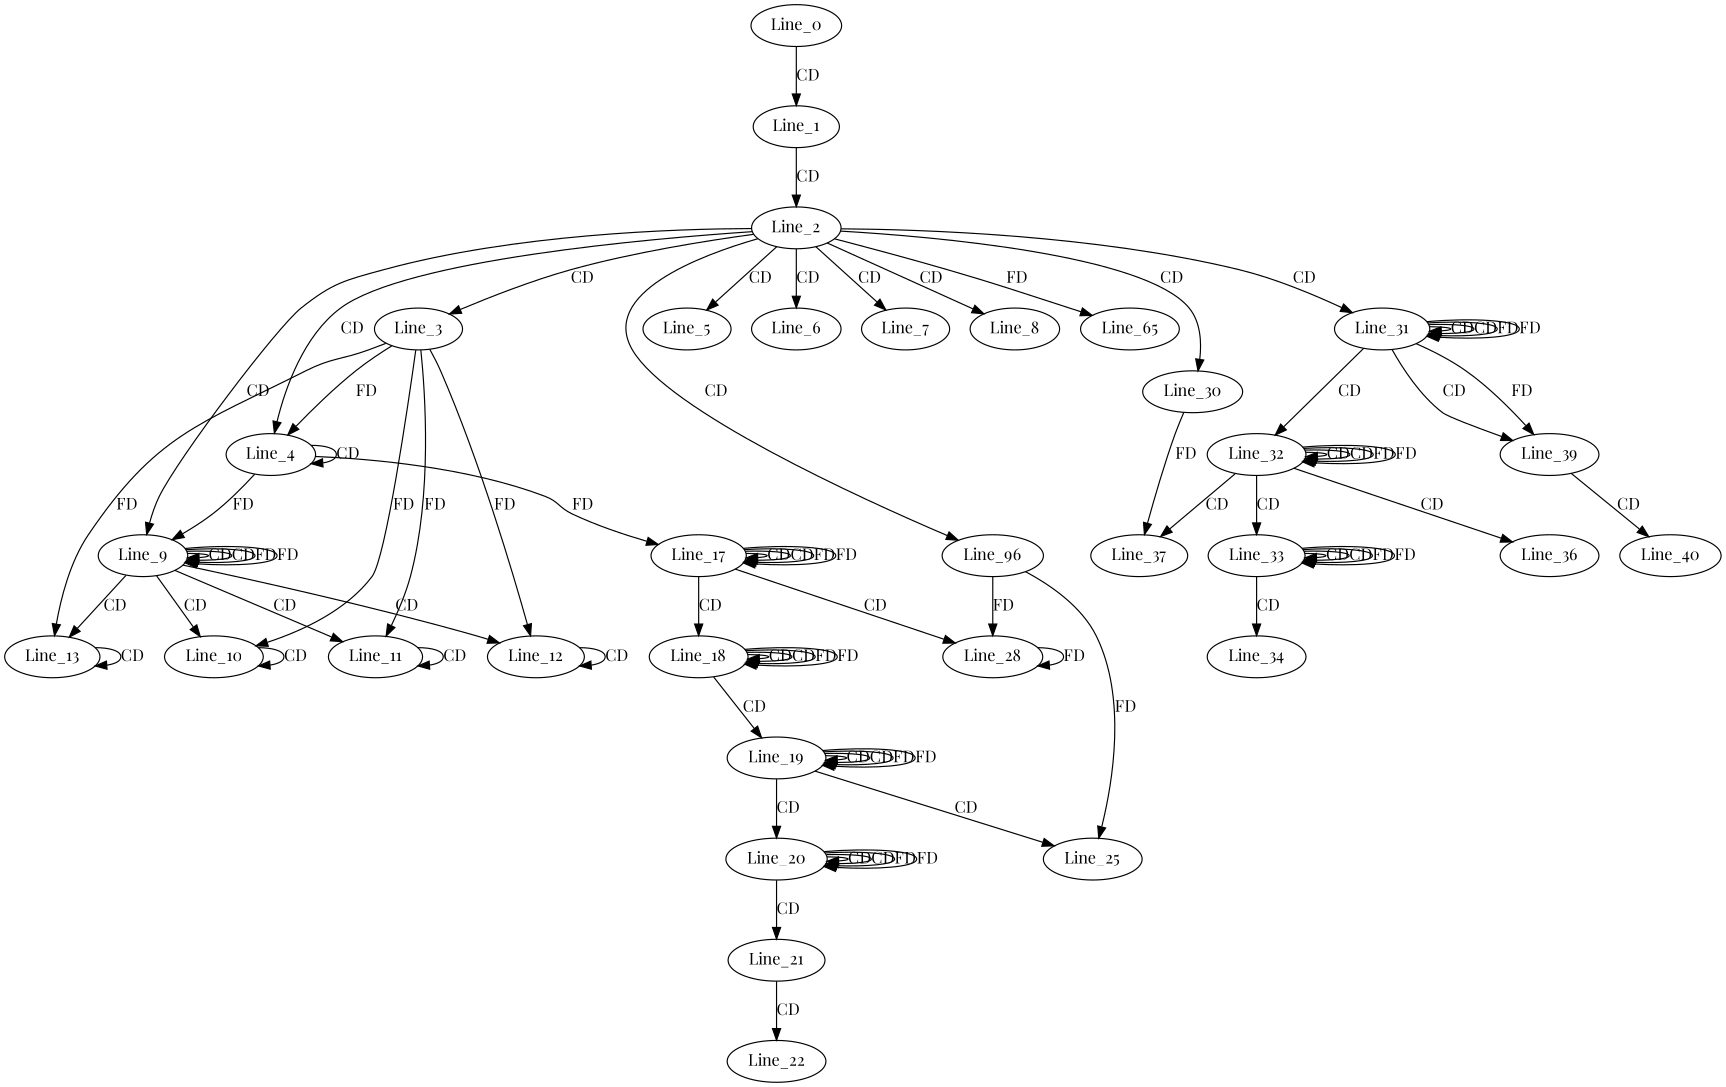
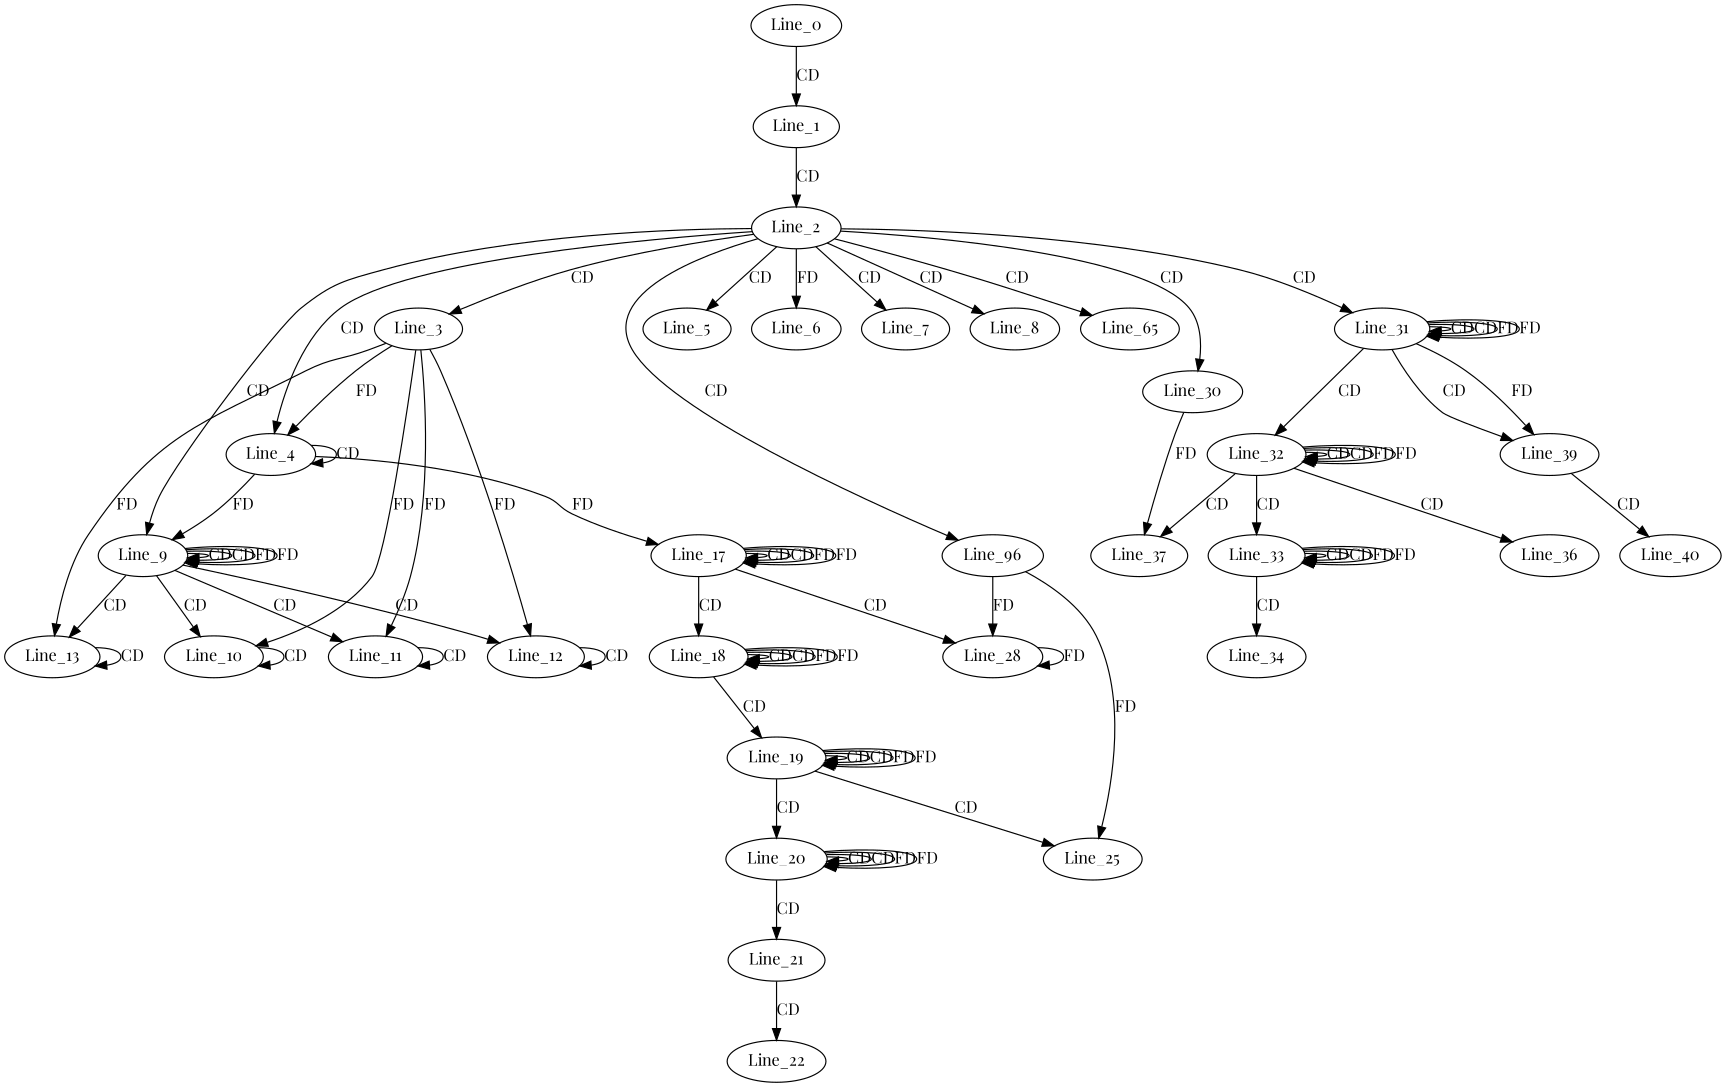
(808, 278) -> (808, 278)
(1017, 278) -> (1017, 278)
